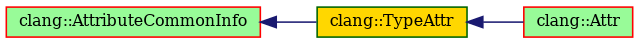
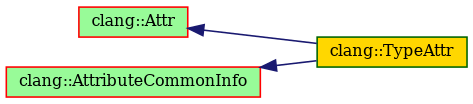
(503, 22) -> (260, 37)
